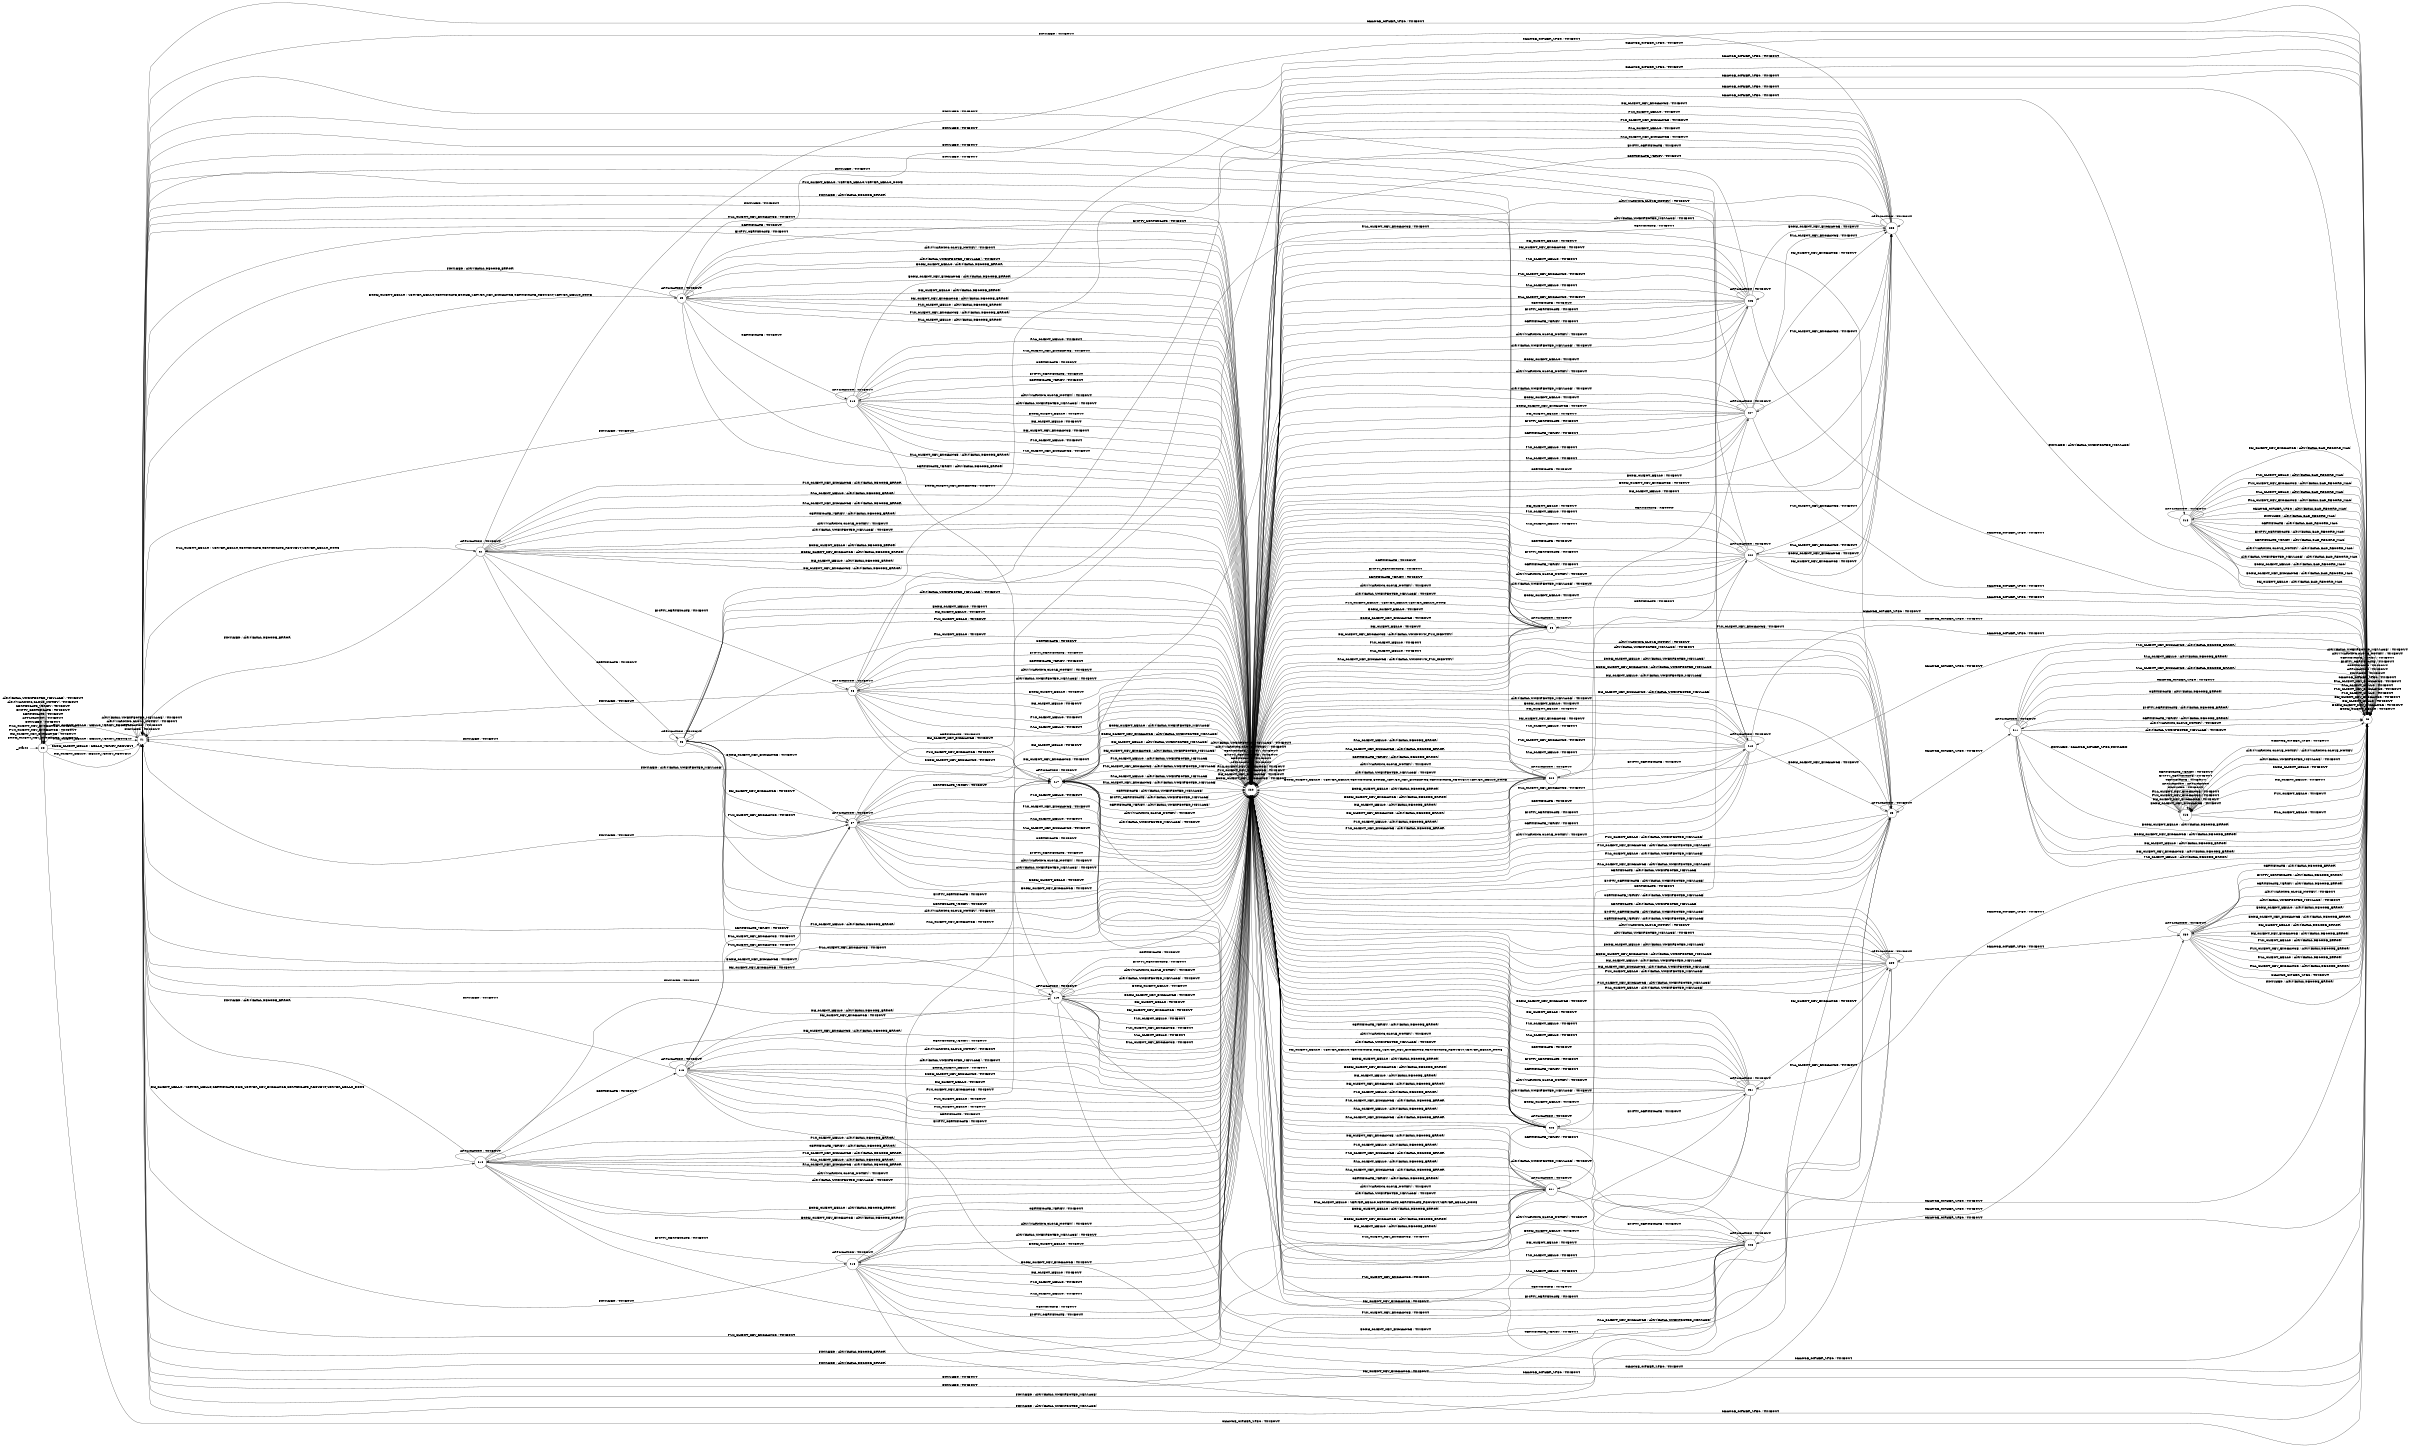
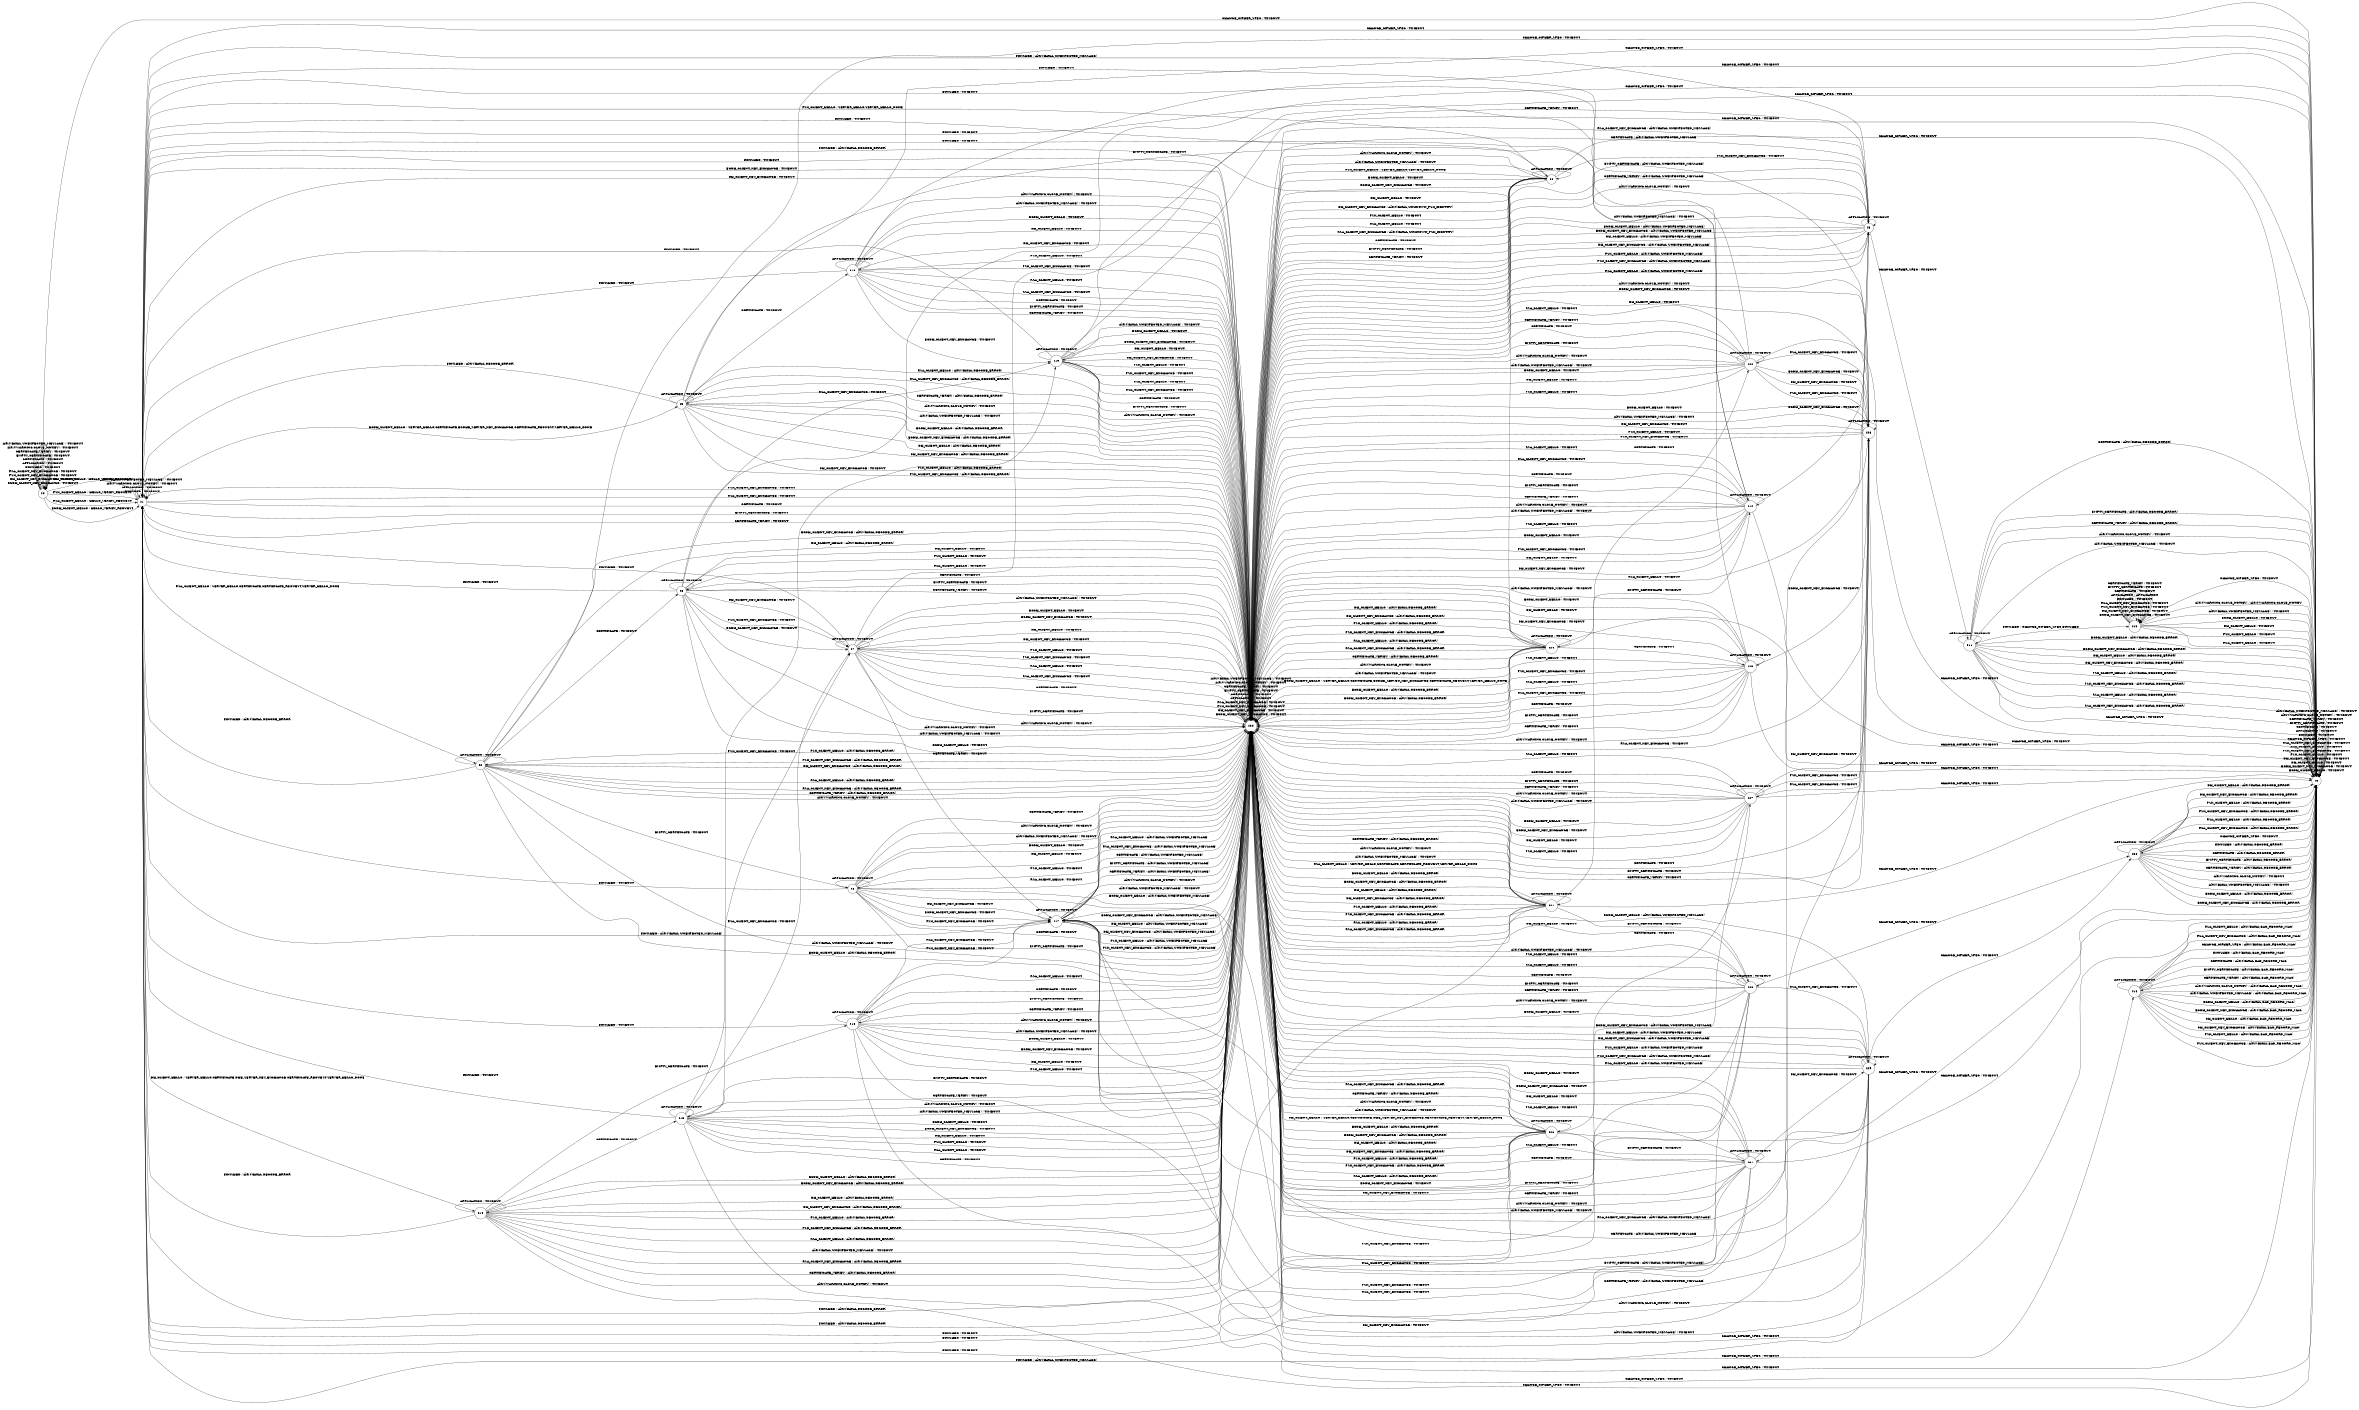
(2089, 445) -> (2041, 741)
(1654, 508) -> (1654, 647)
(1732, 611) -> none
(22, 748) -> none
